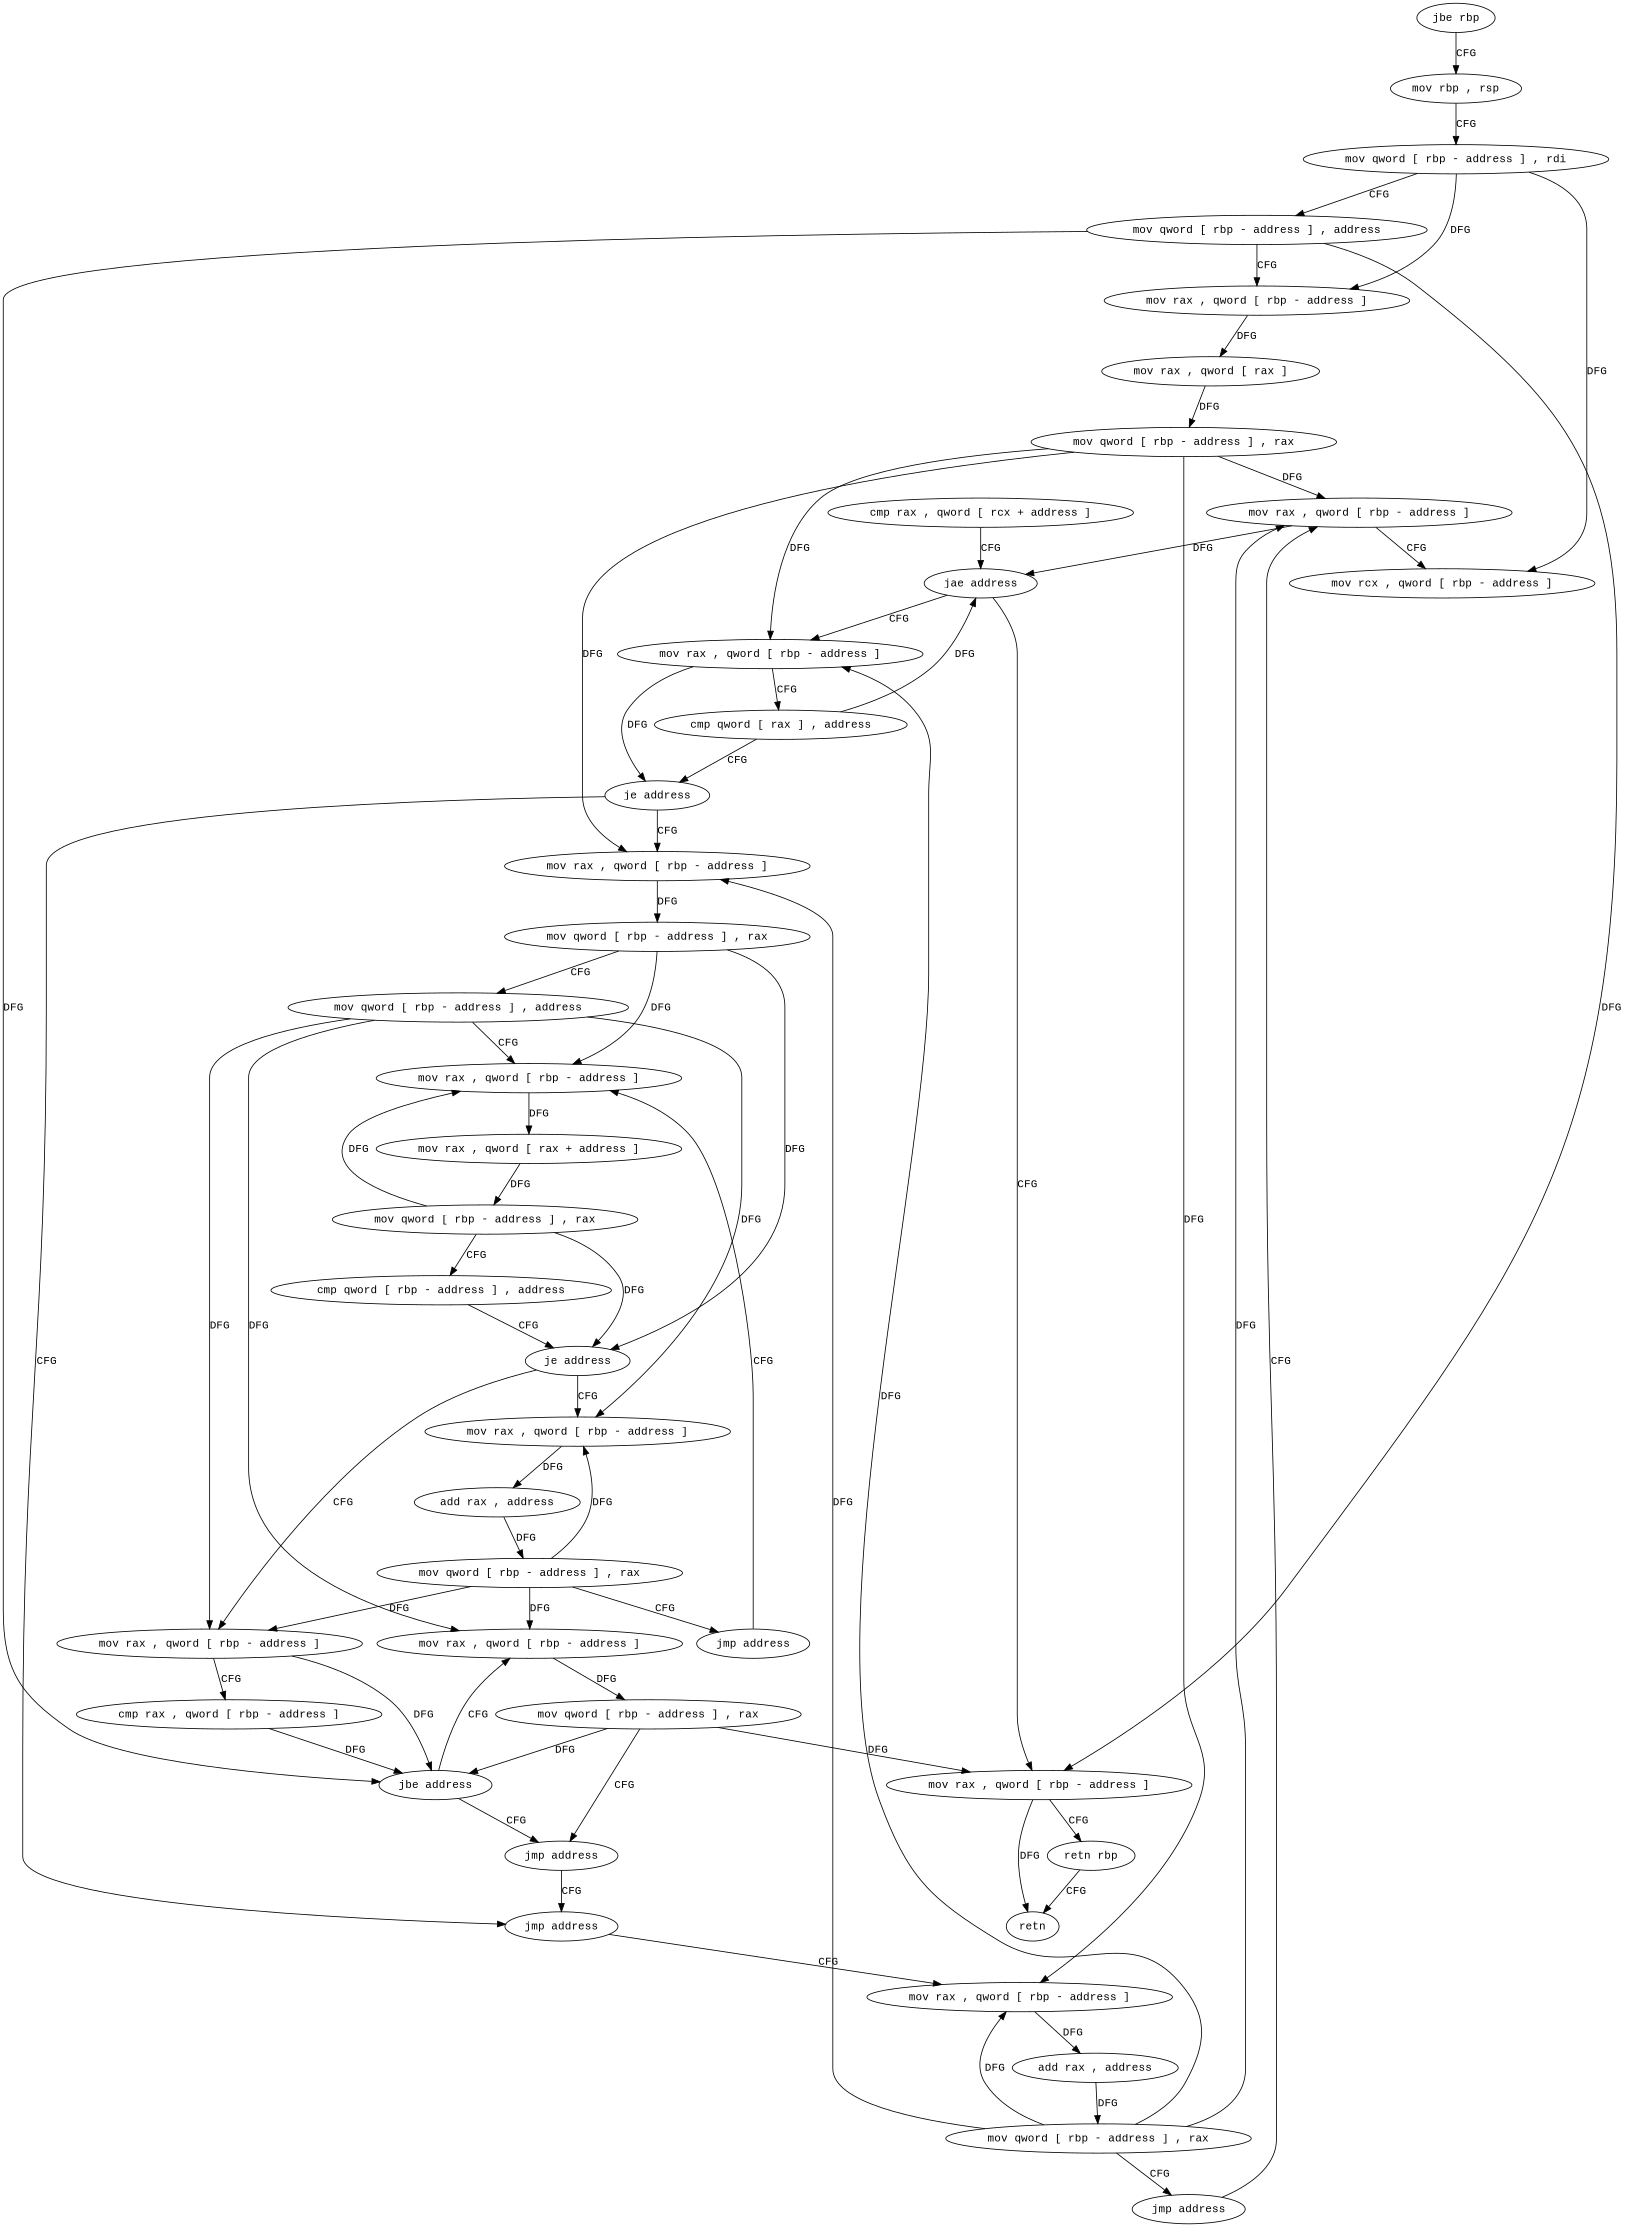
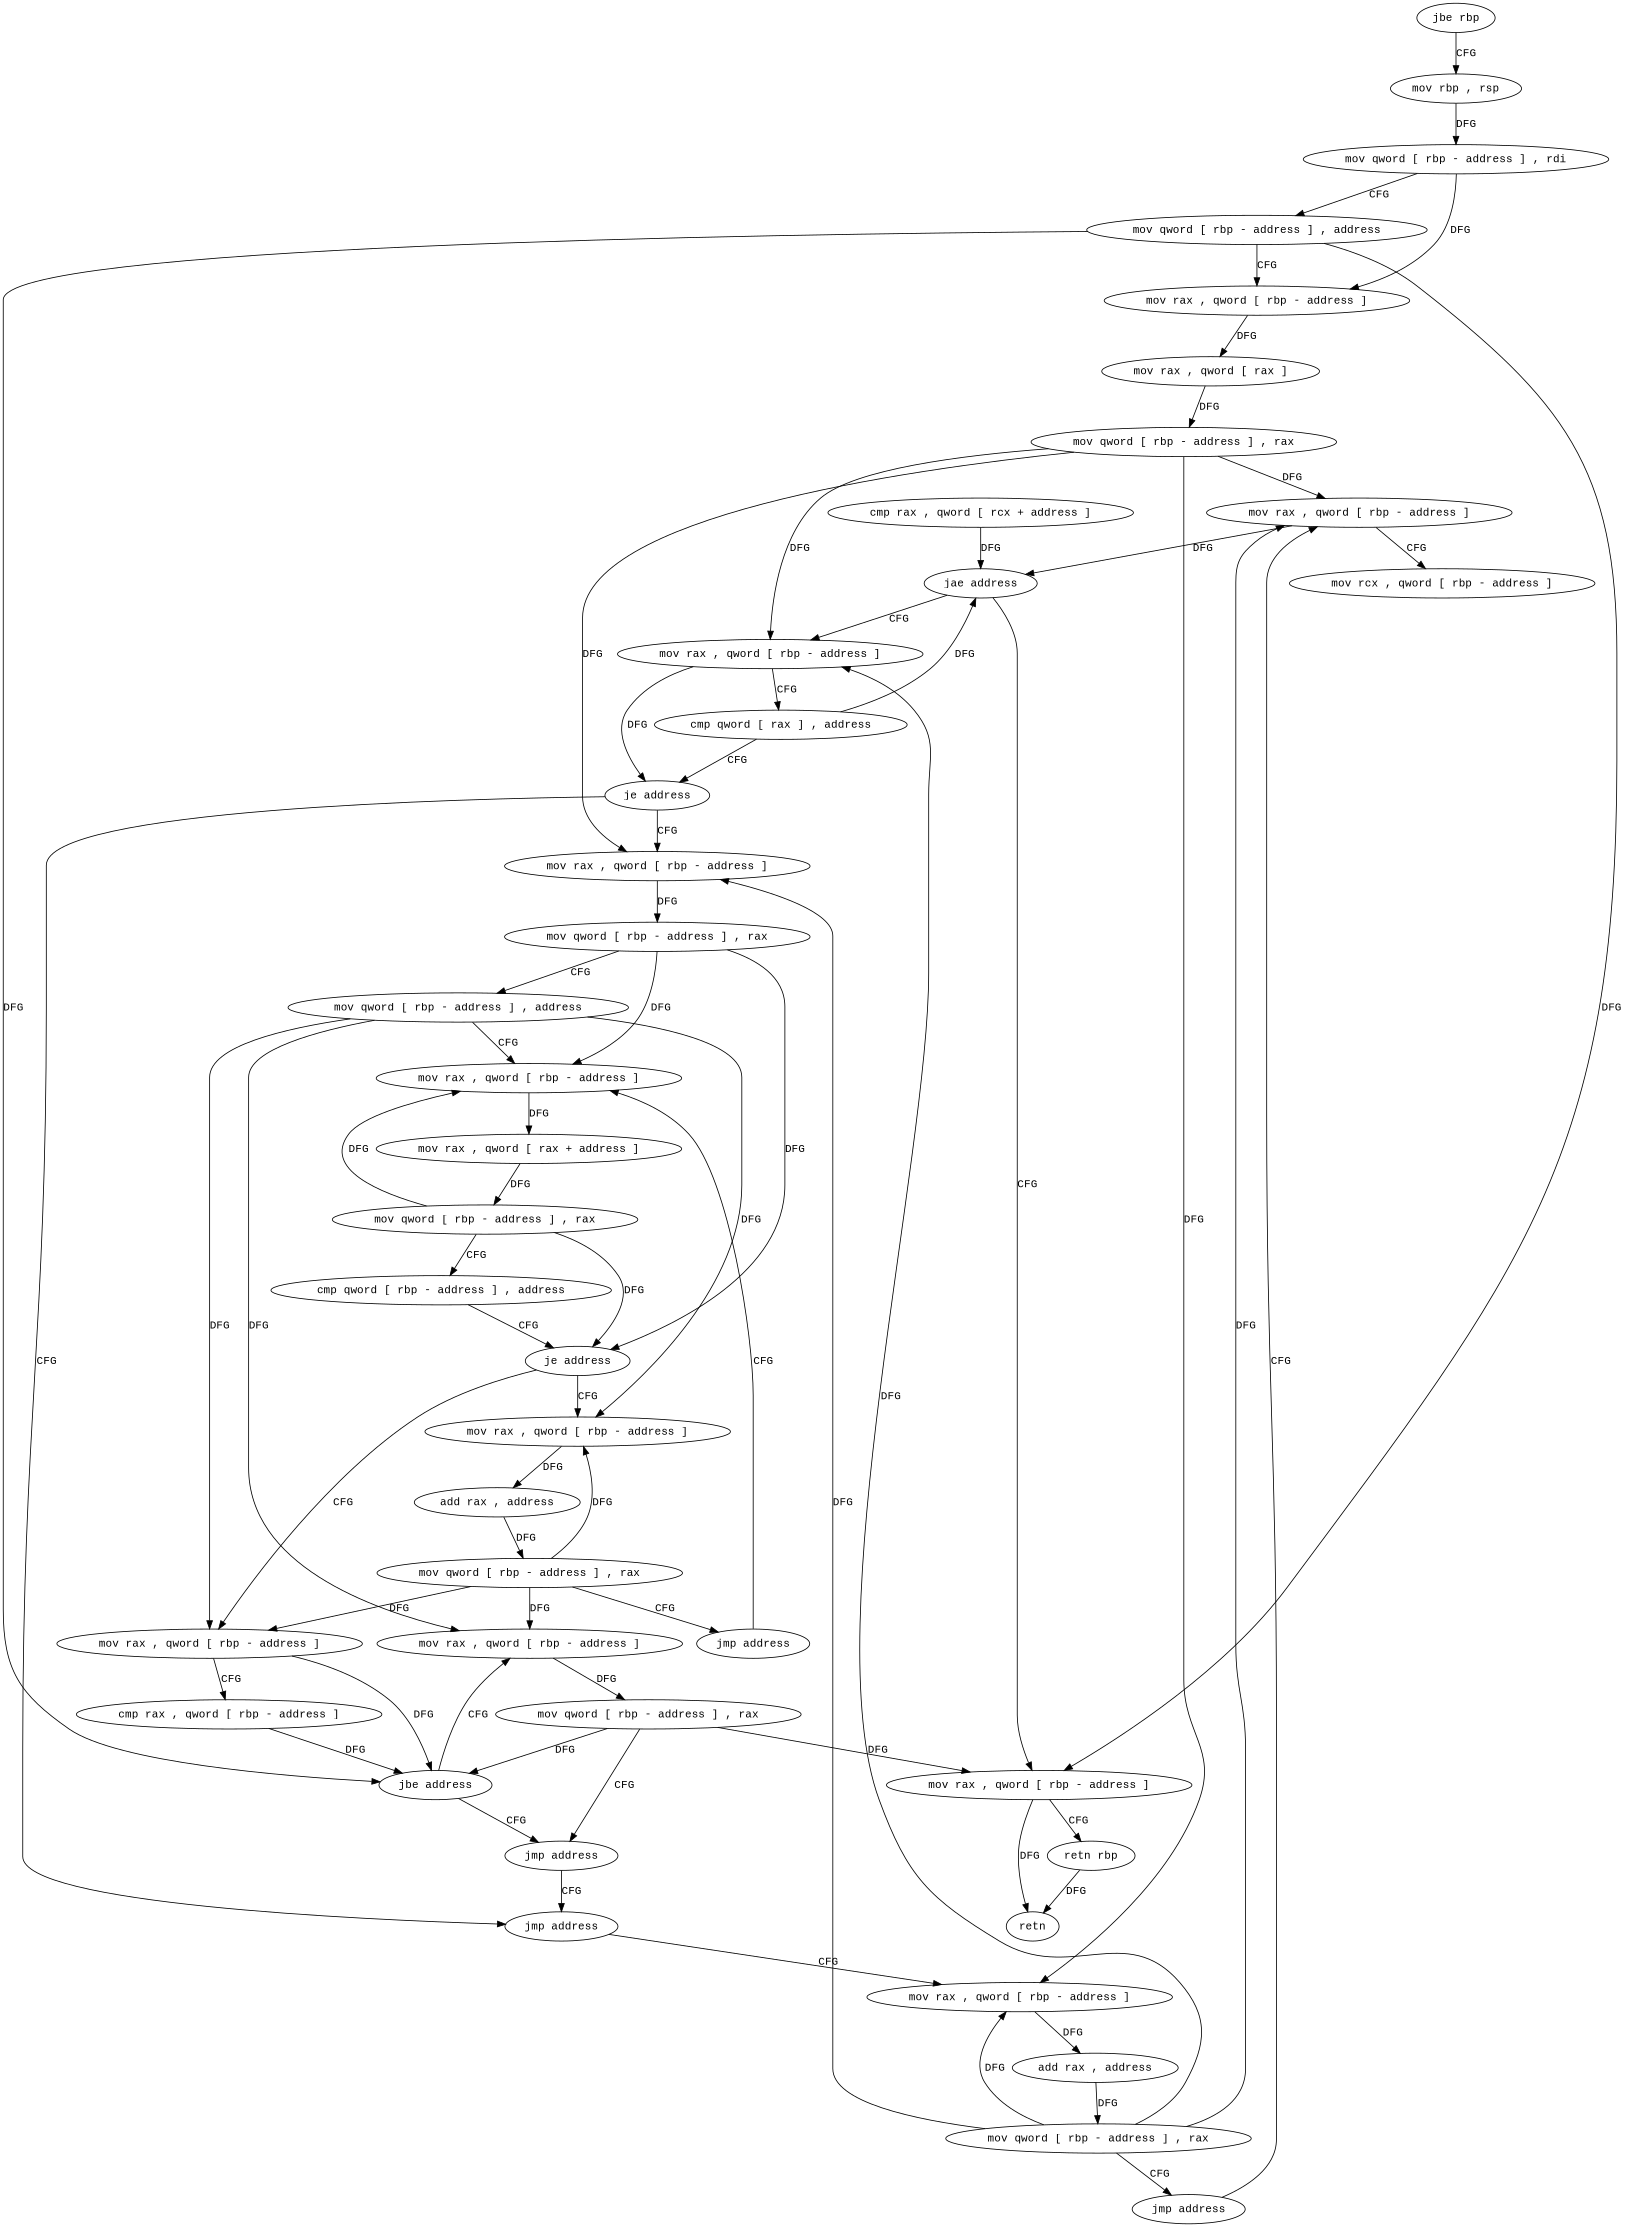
(1466, 124) -> (1466, 124)
(1587, 368) -> none
(991, 548) -> (991, 548)
(1076, 1891) -> (1076, 1891)
